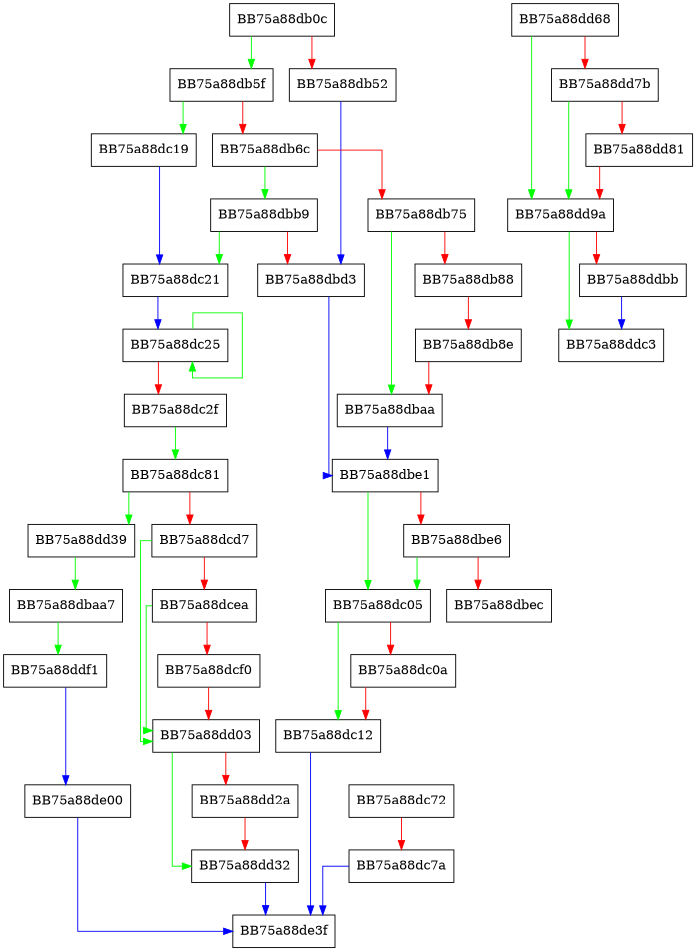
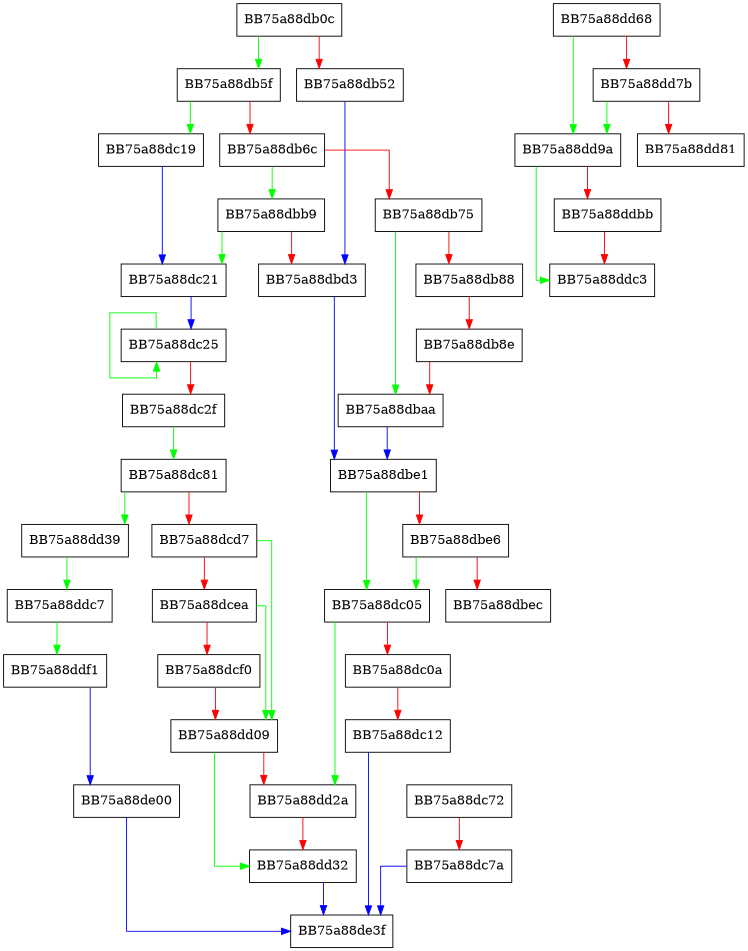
(600, 178) -> none
(622, 308) -> (604, 243)
(66, 606) -> (60, 606)
(338, 666) -> (335, 699)
(206, 736) -> (224, 736)
